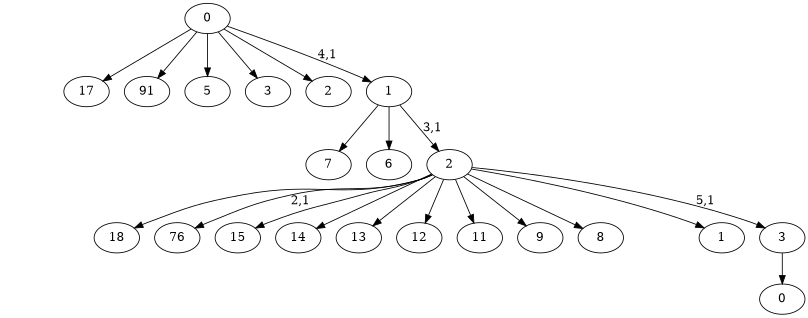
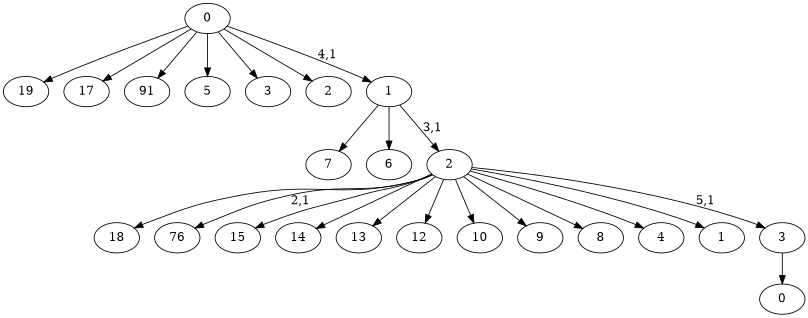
none -> (26, 92)
(480, 238) -> (480, 238)
none -> (661, 238)
